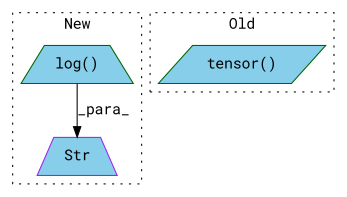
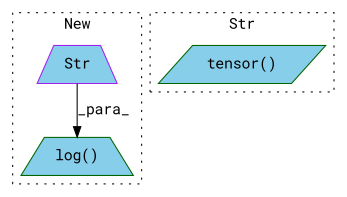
(242, 25) -> (242, 25)
(77, 105) -> (77, 105)
